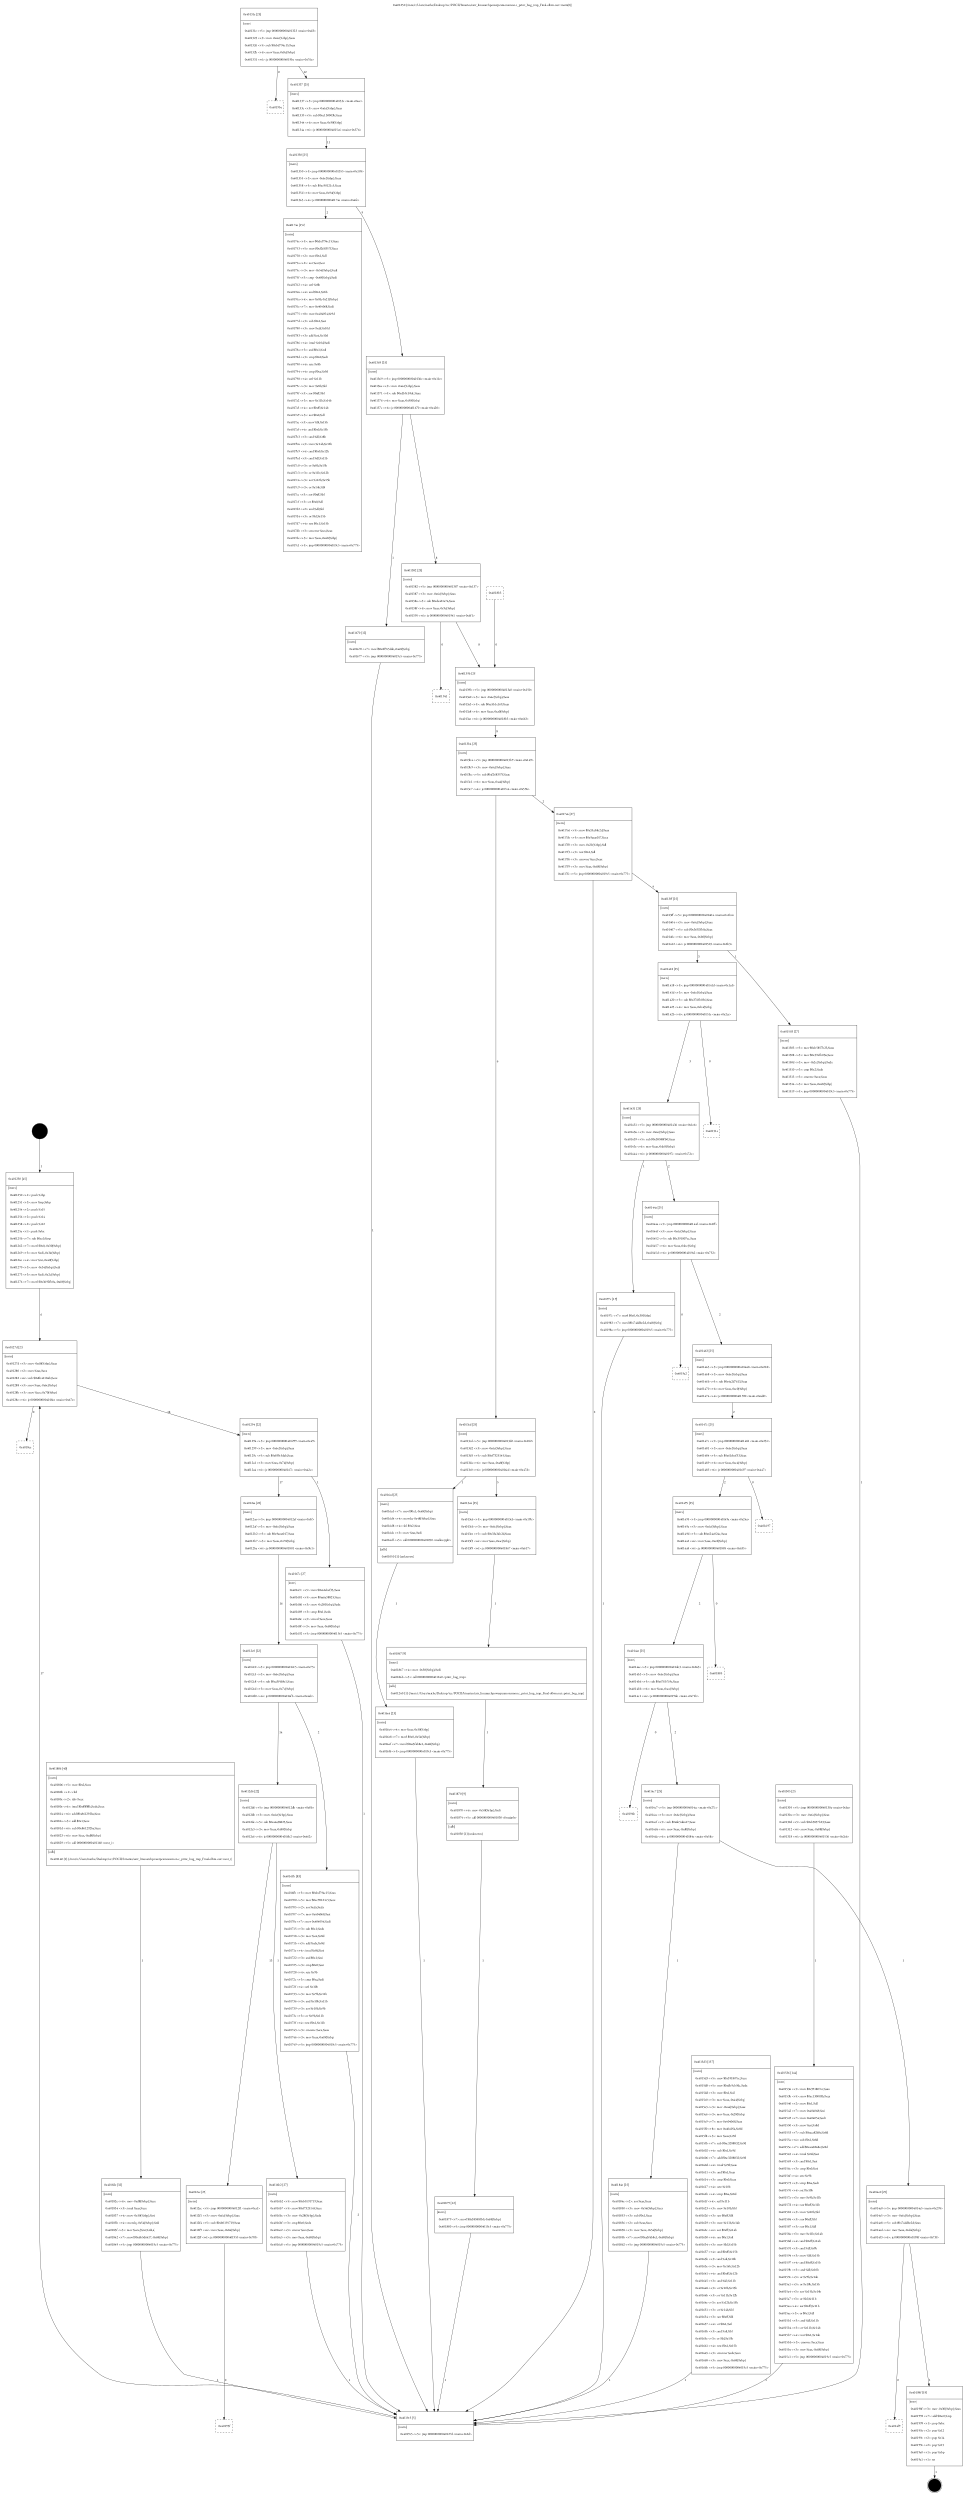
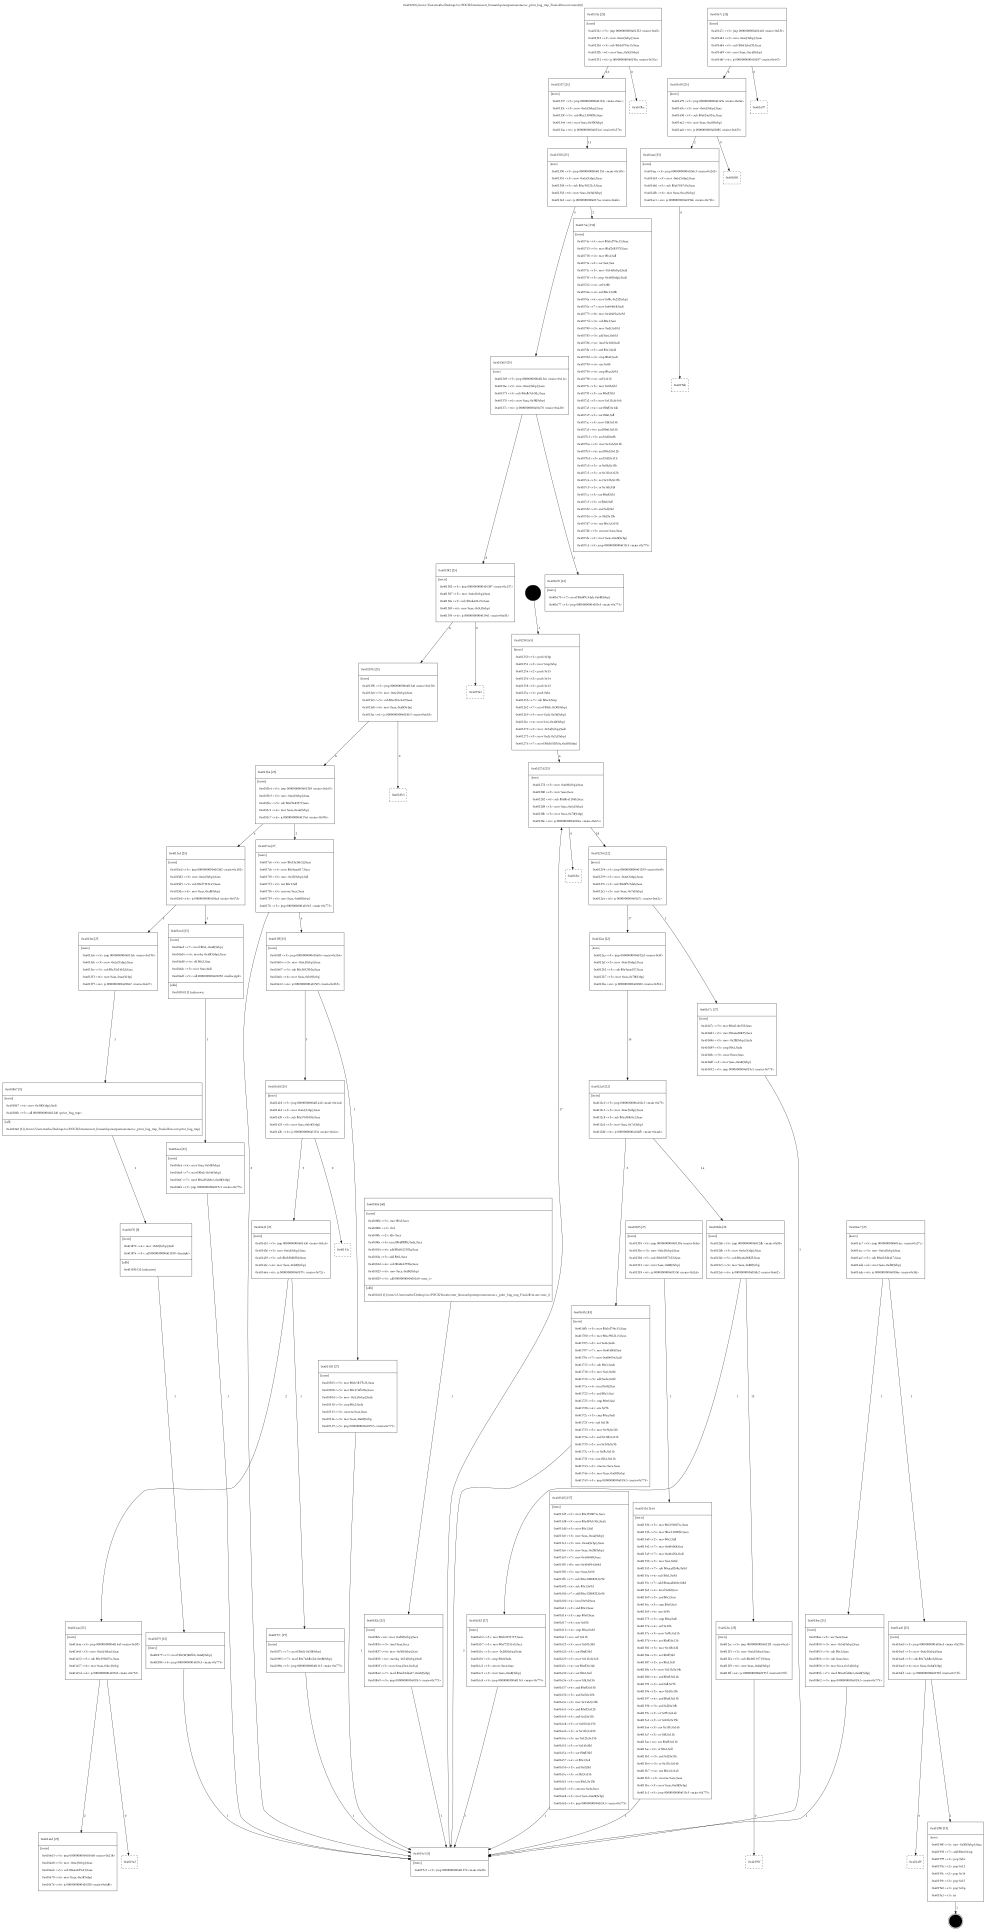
(495, 632) -> (398, 754)
(732, 1409) -> none
(371, 1540) -> none
(672, 1742) -> none
